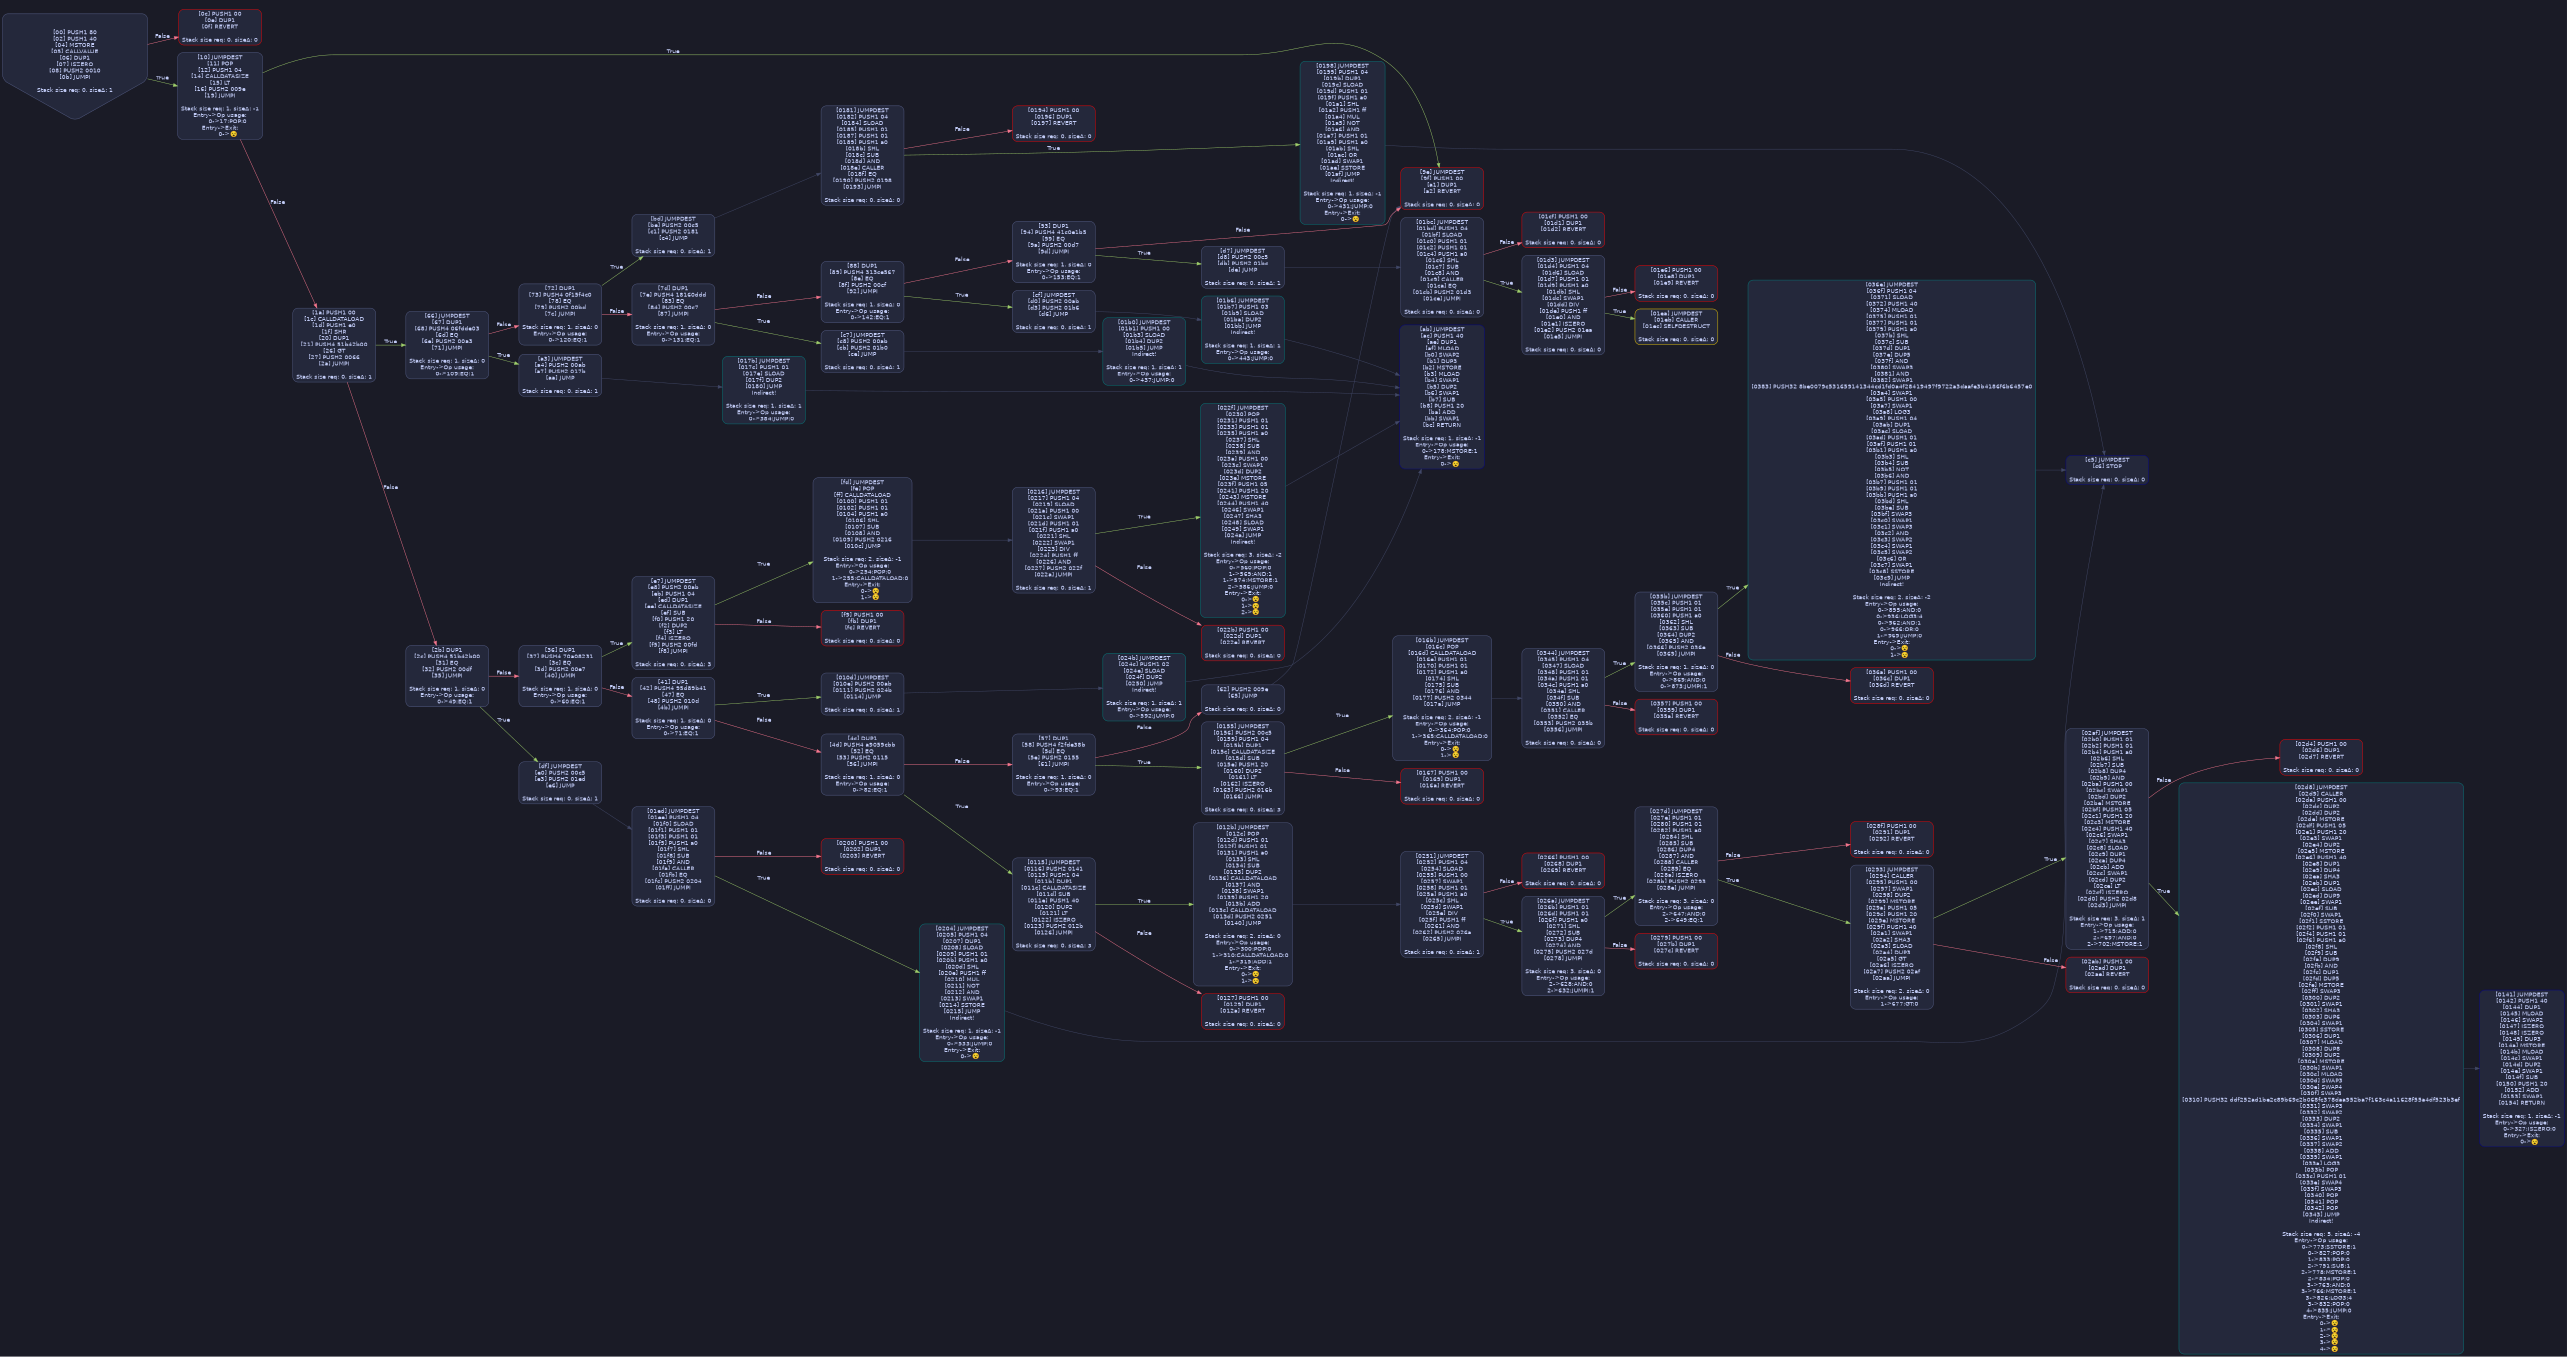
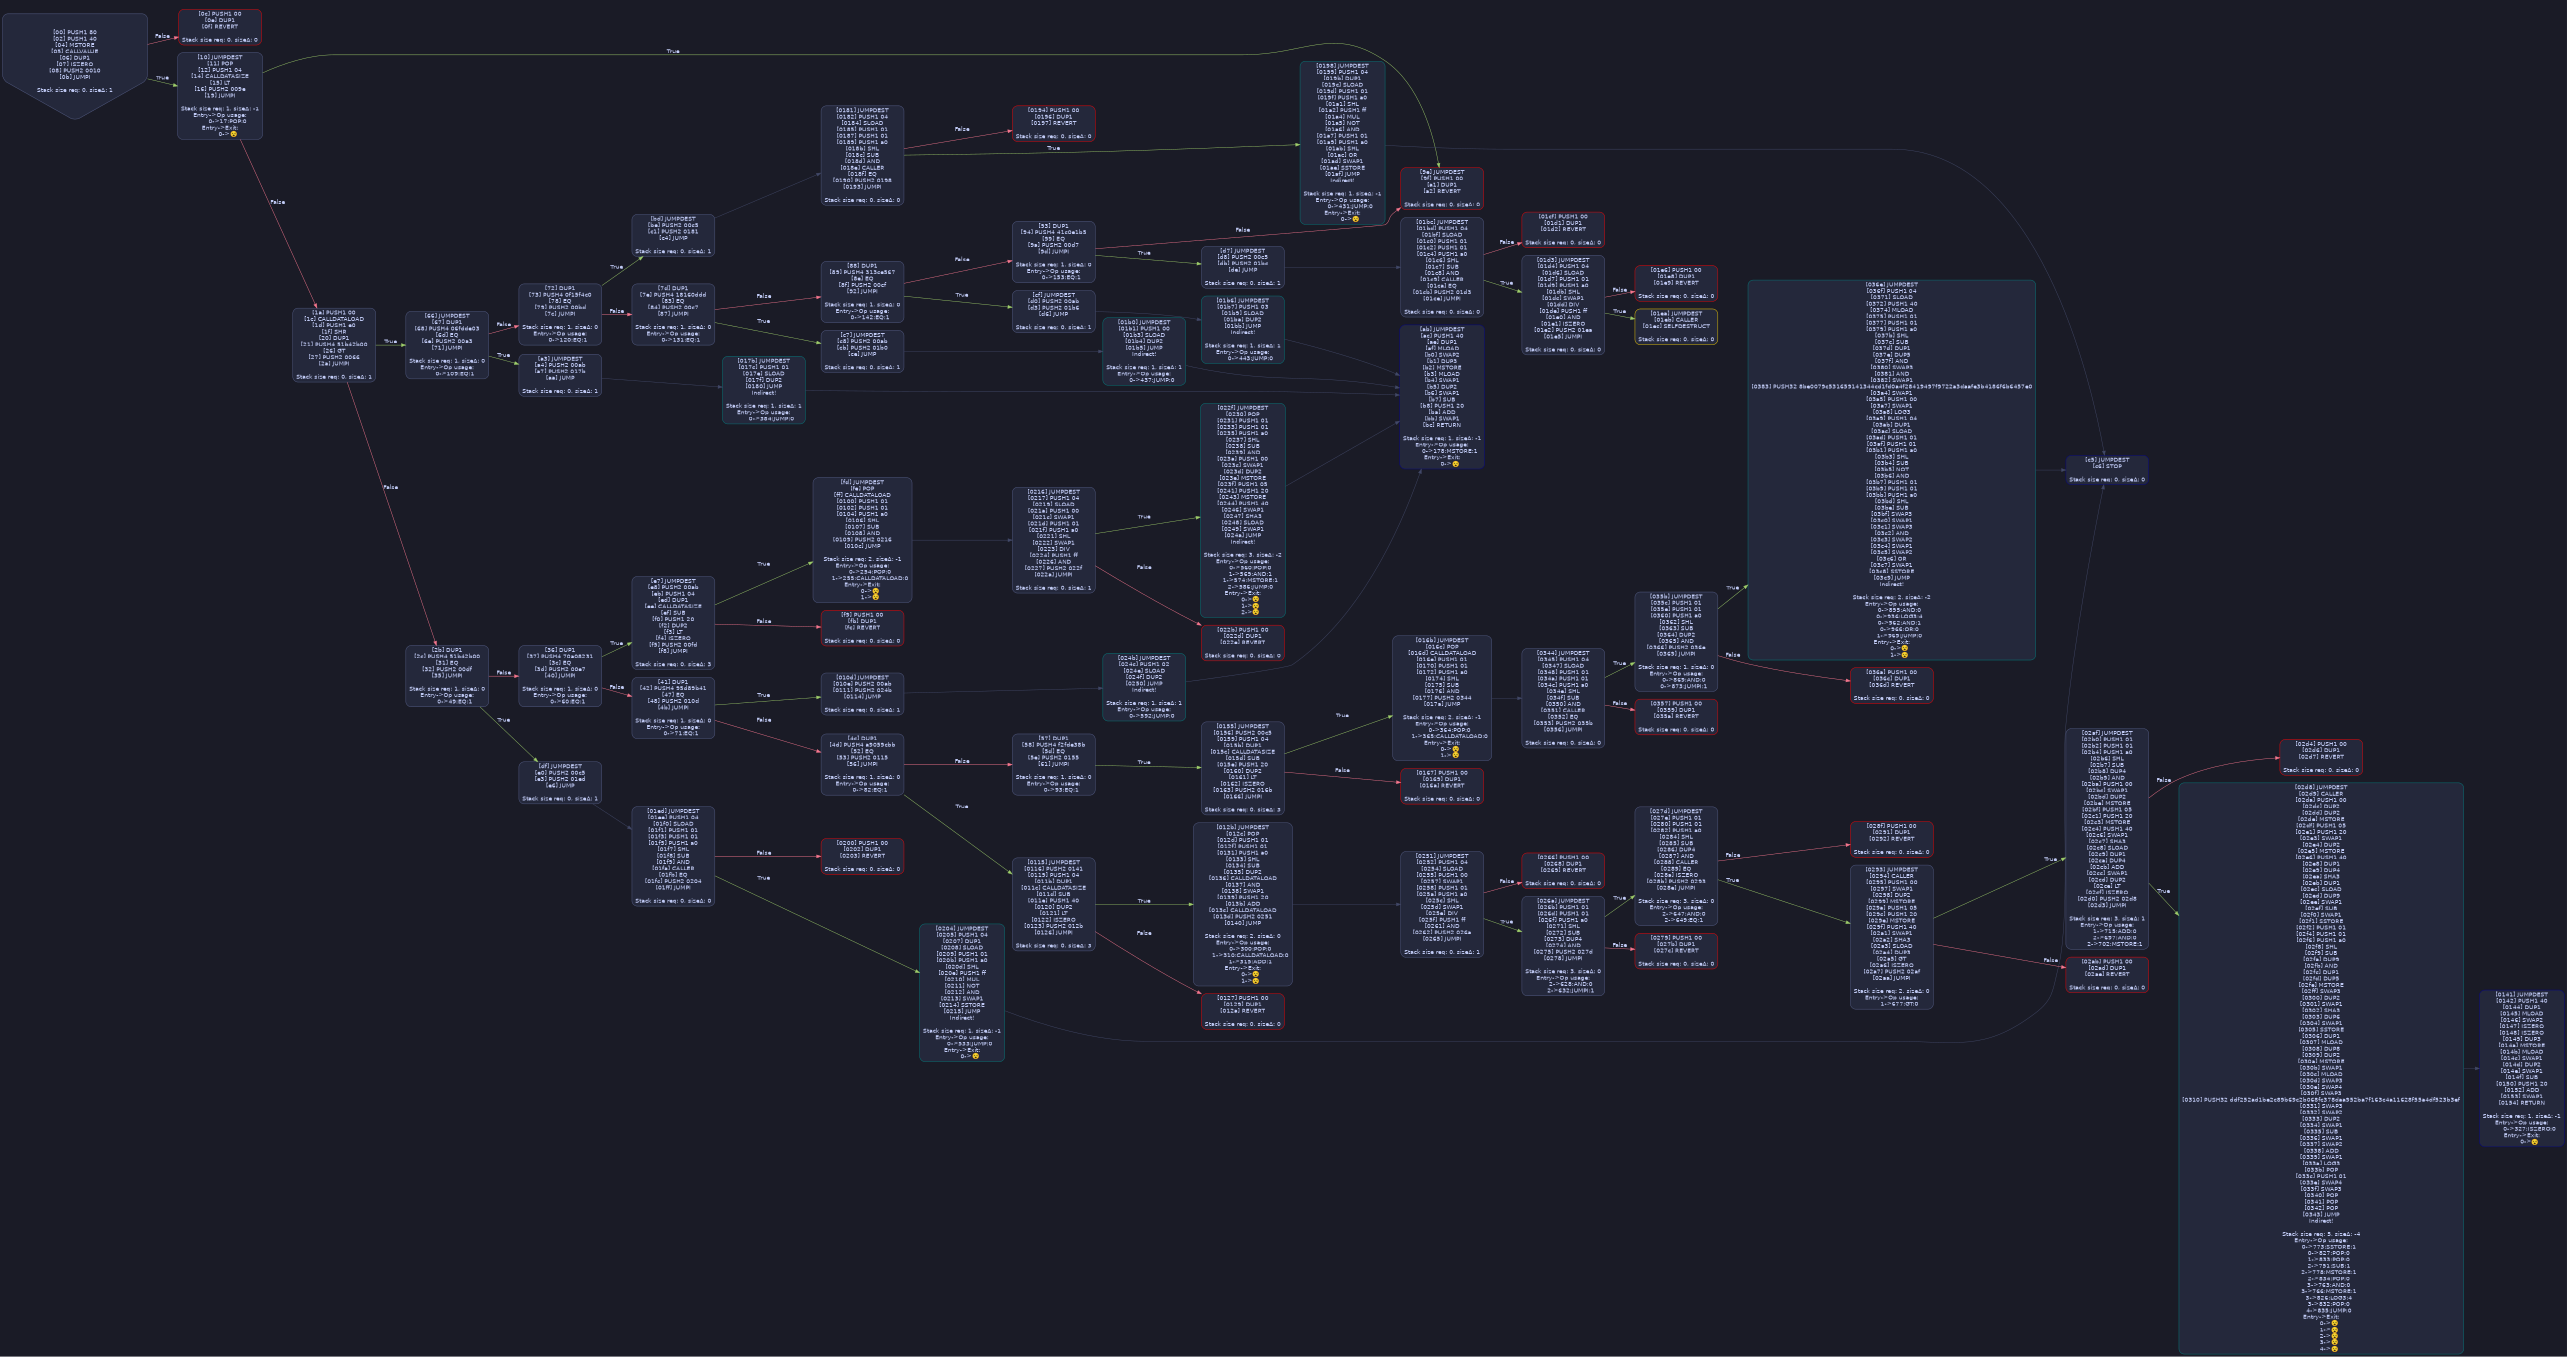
(1243, 700) -> none
